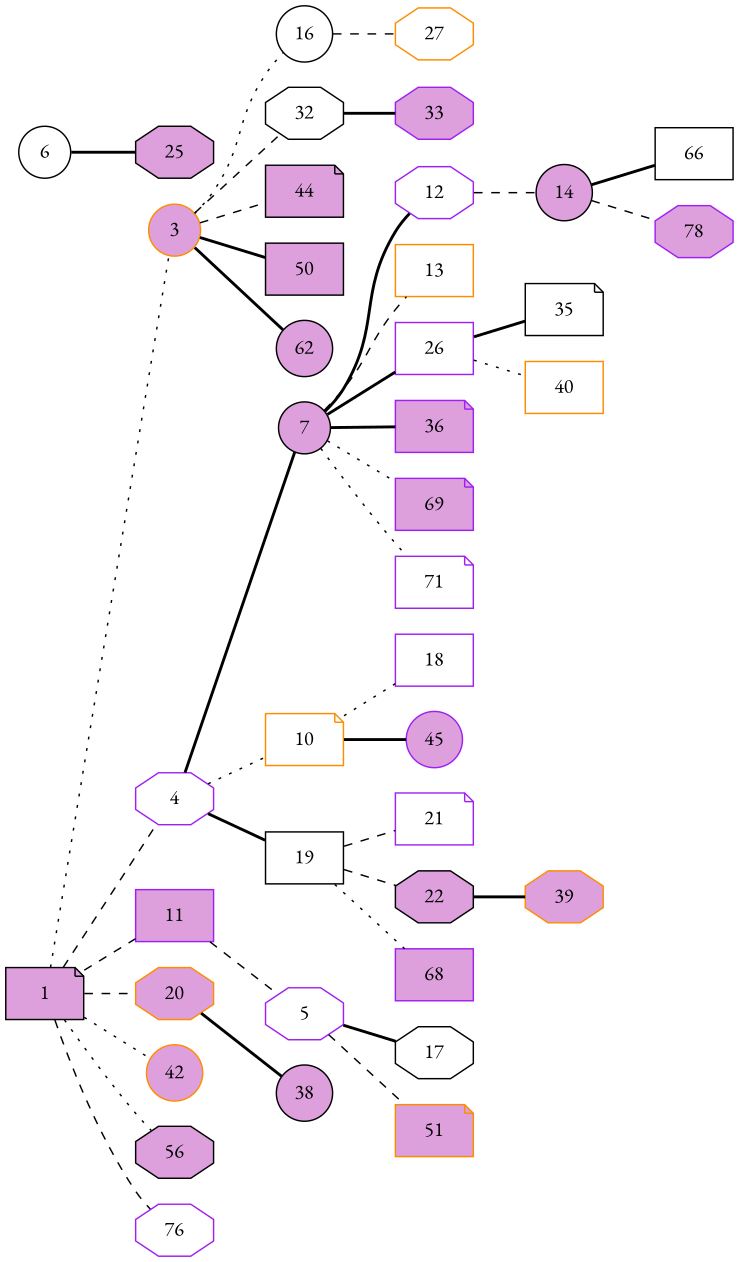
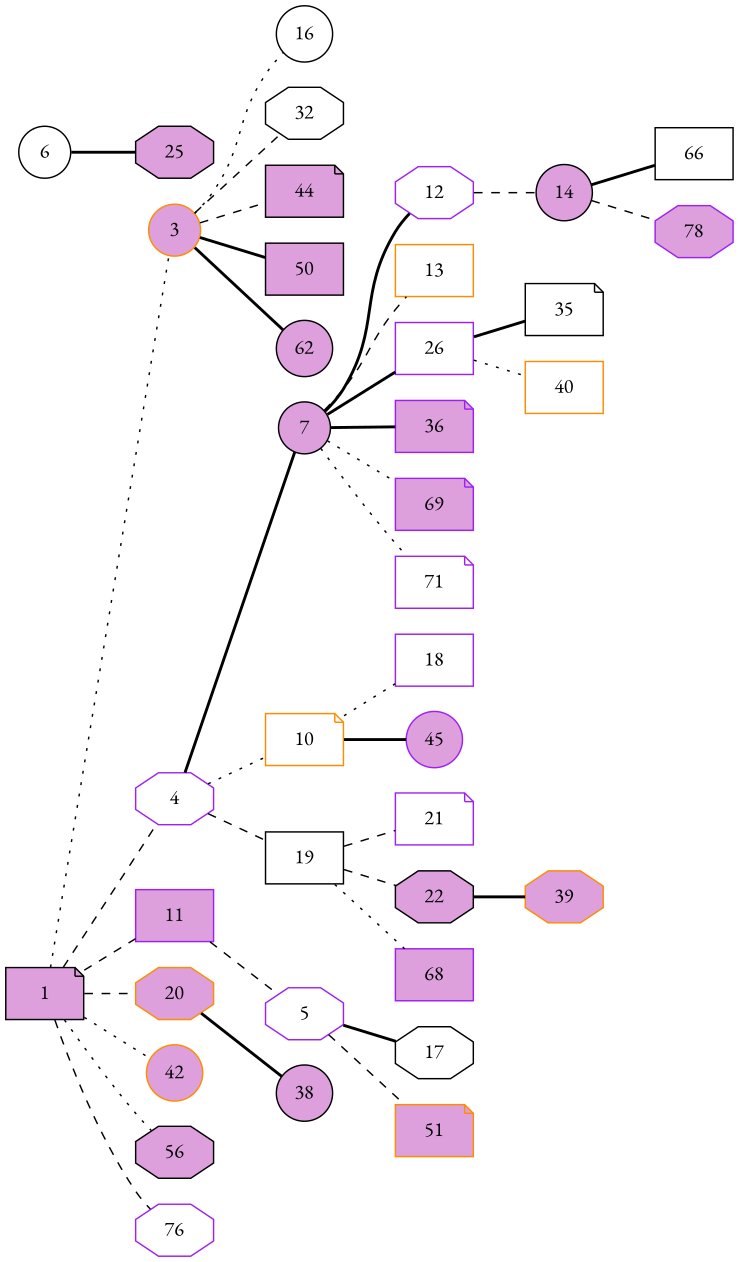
(434, 34) -> none
(434, 113) -> none
(237, 827) -> (237, 827)
